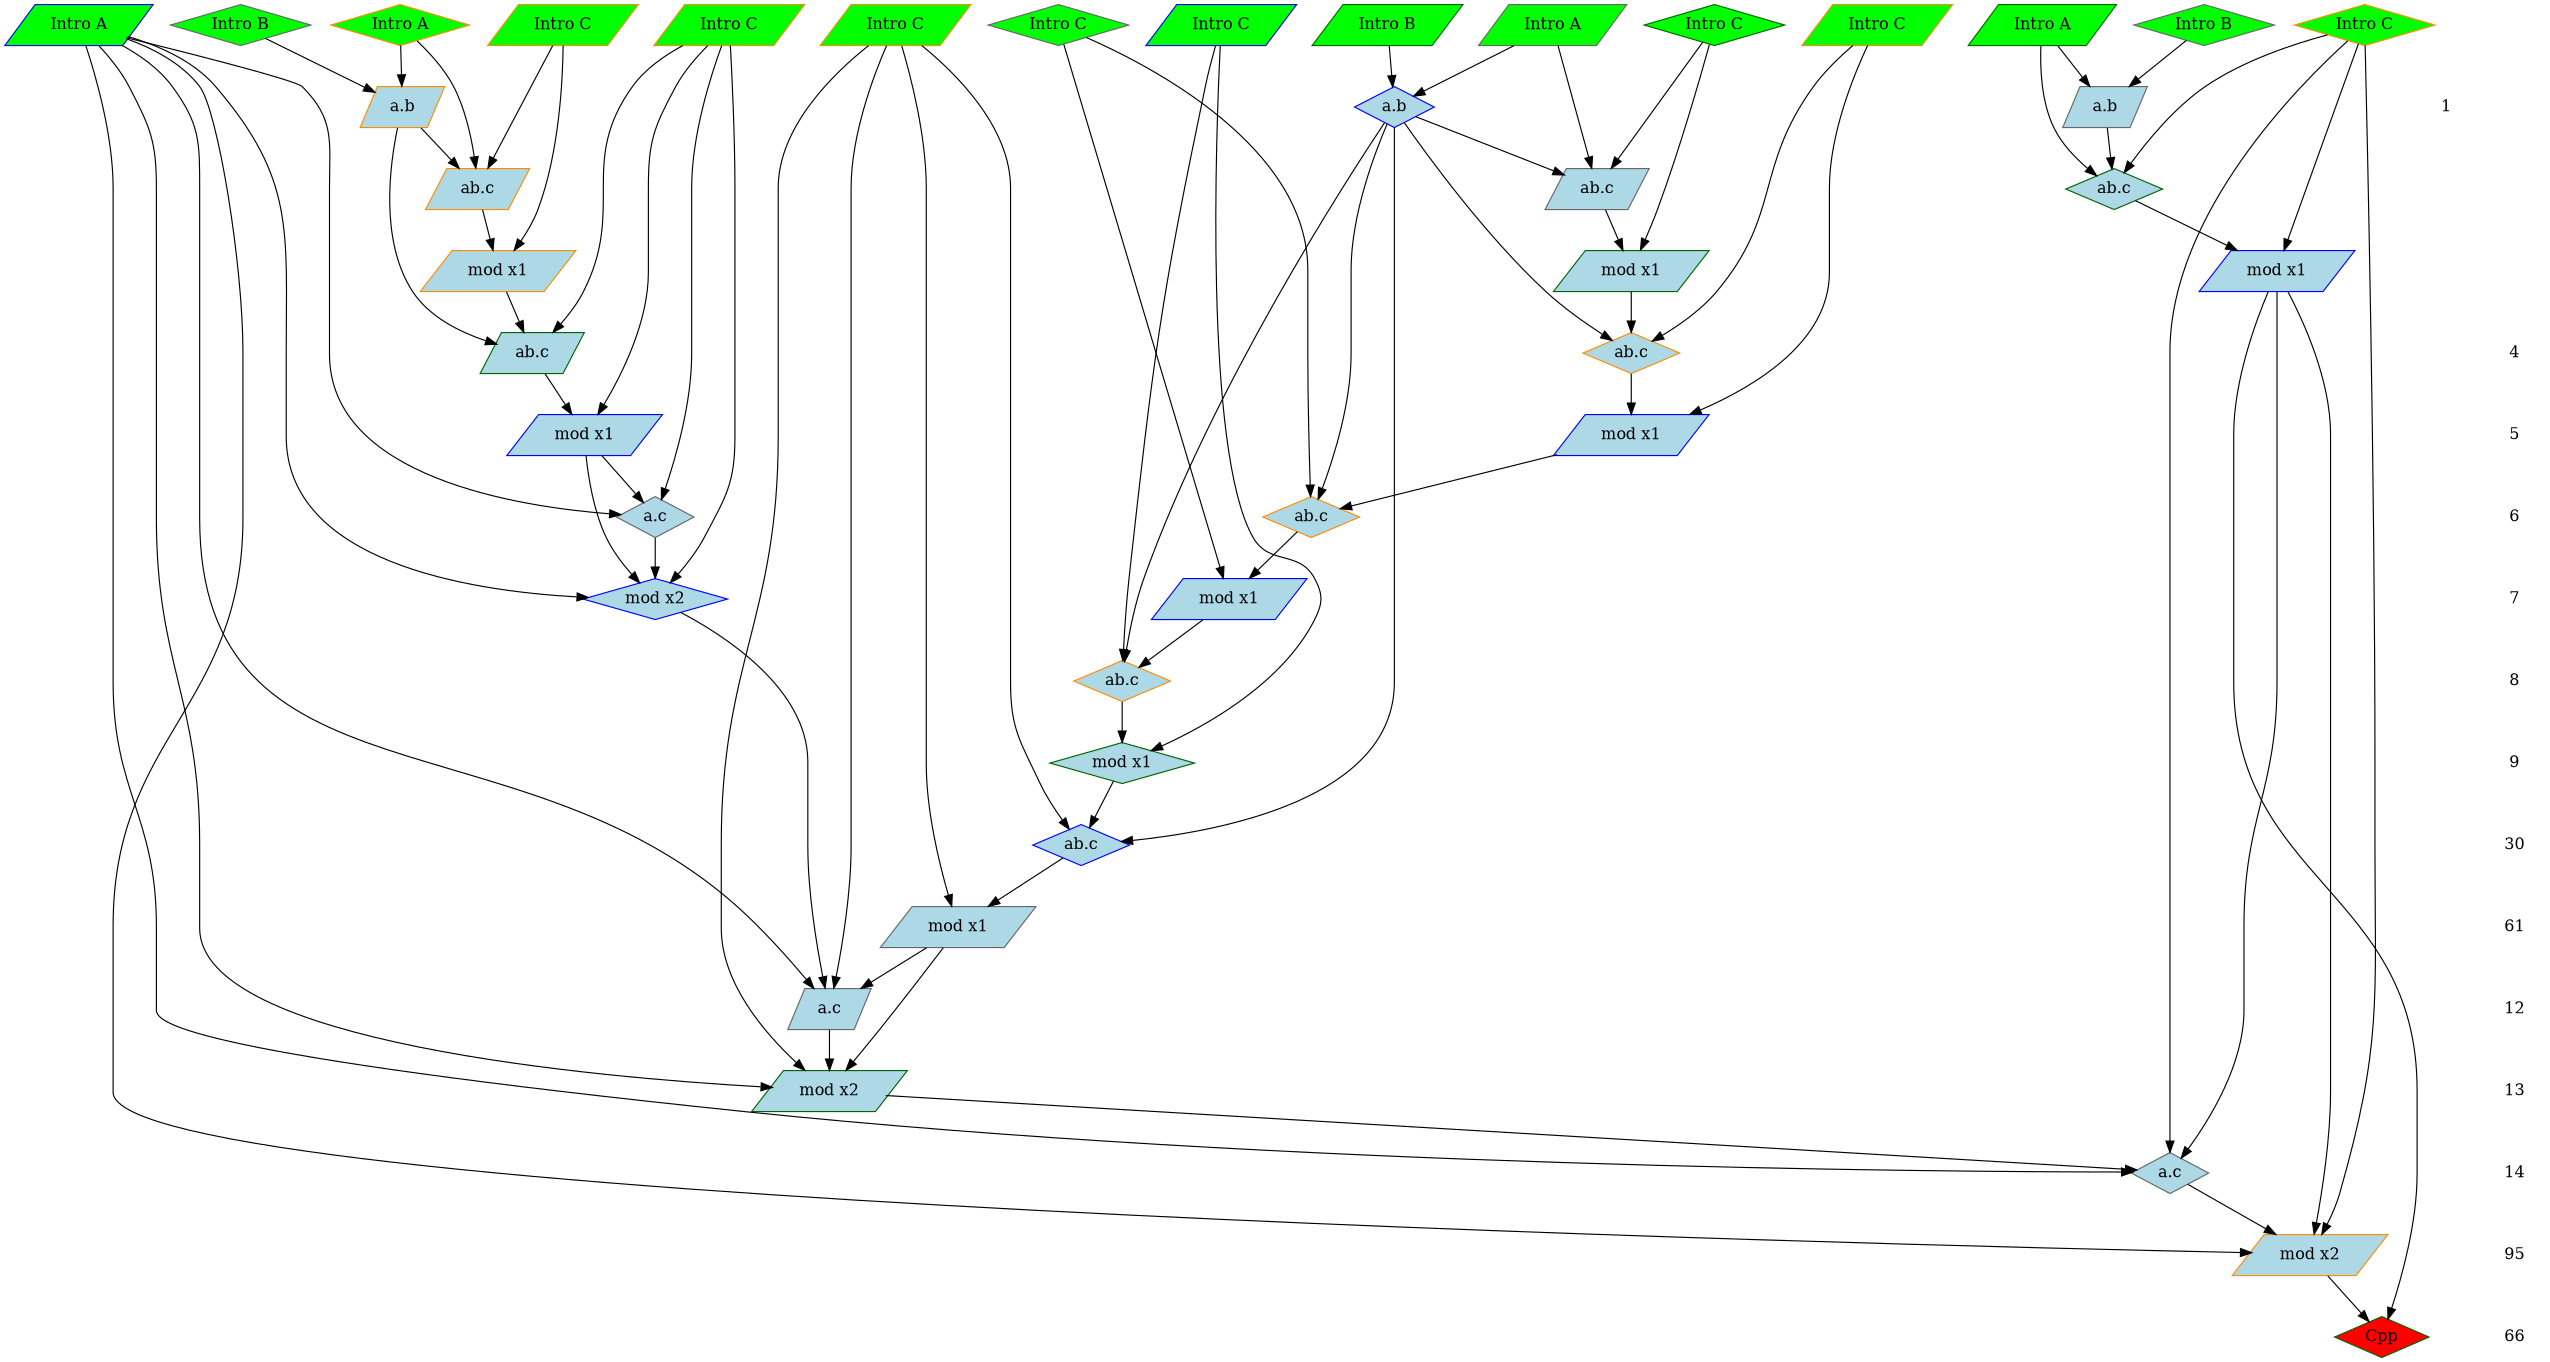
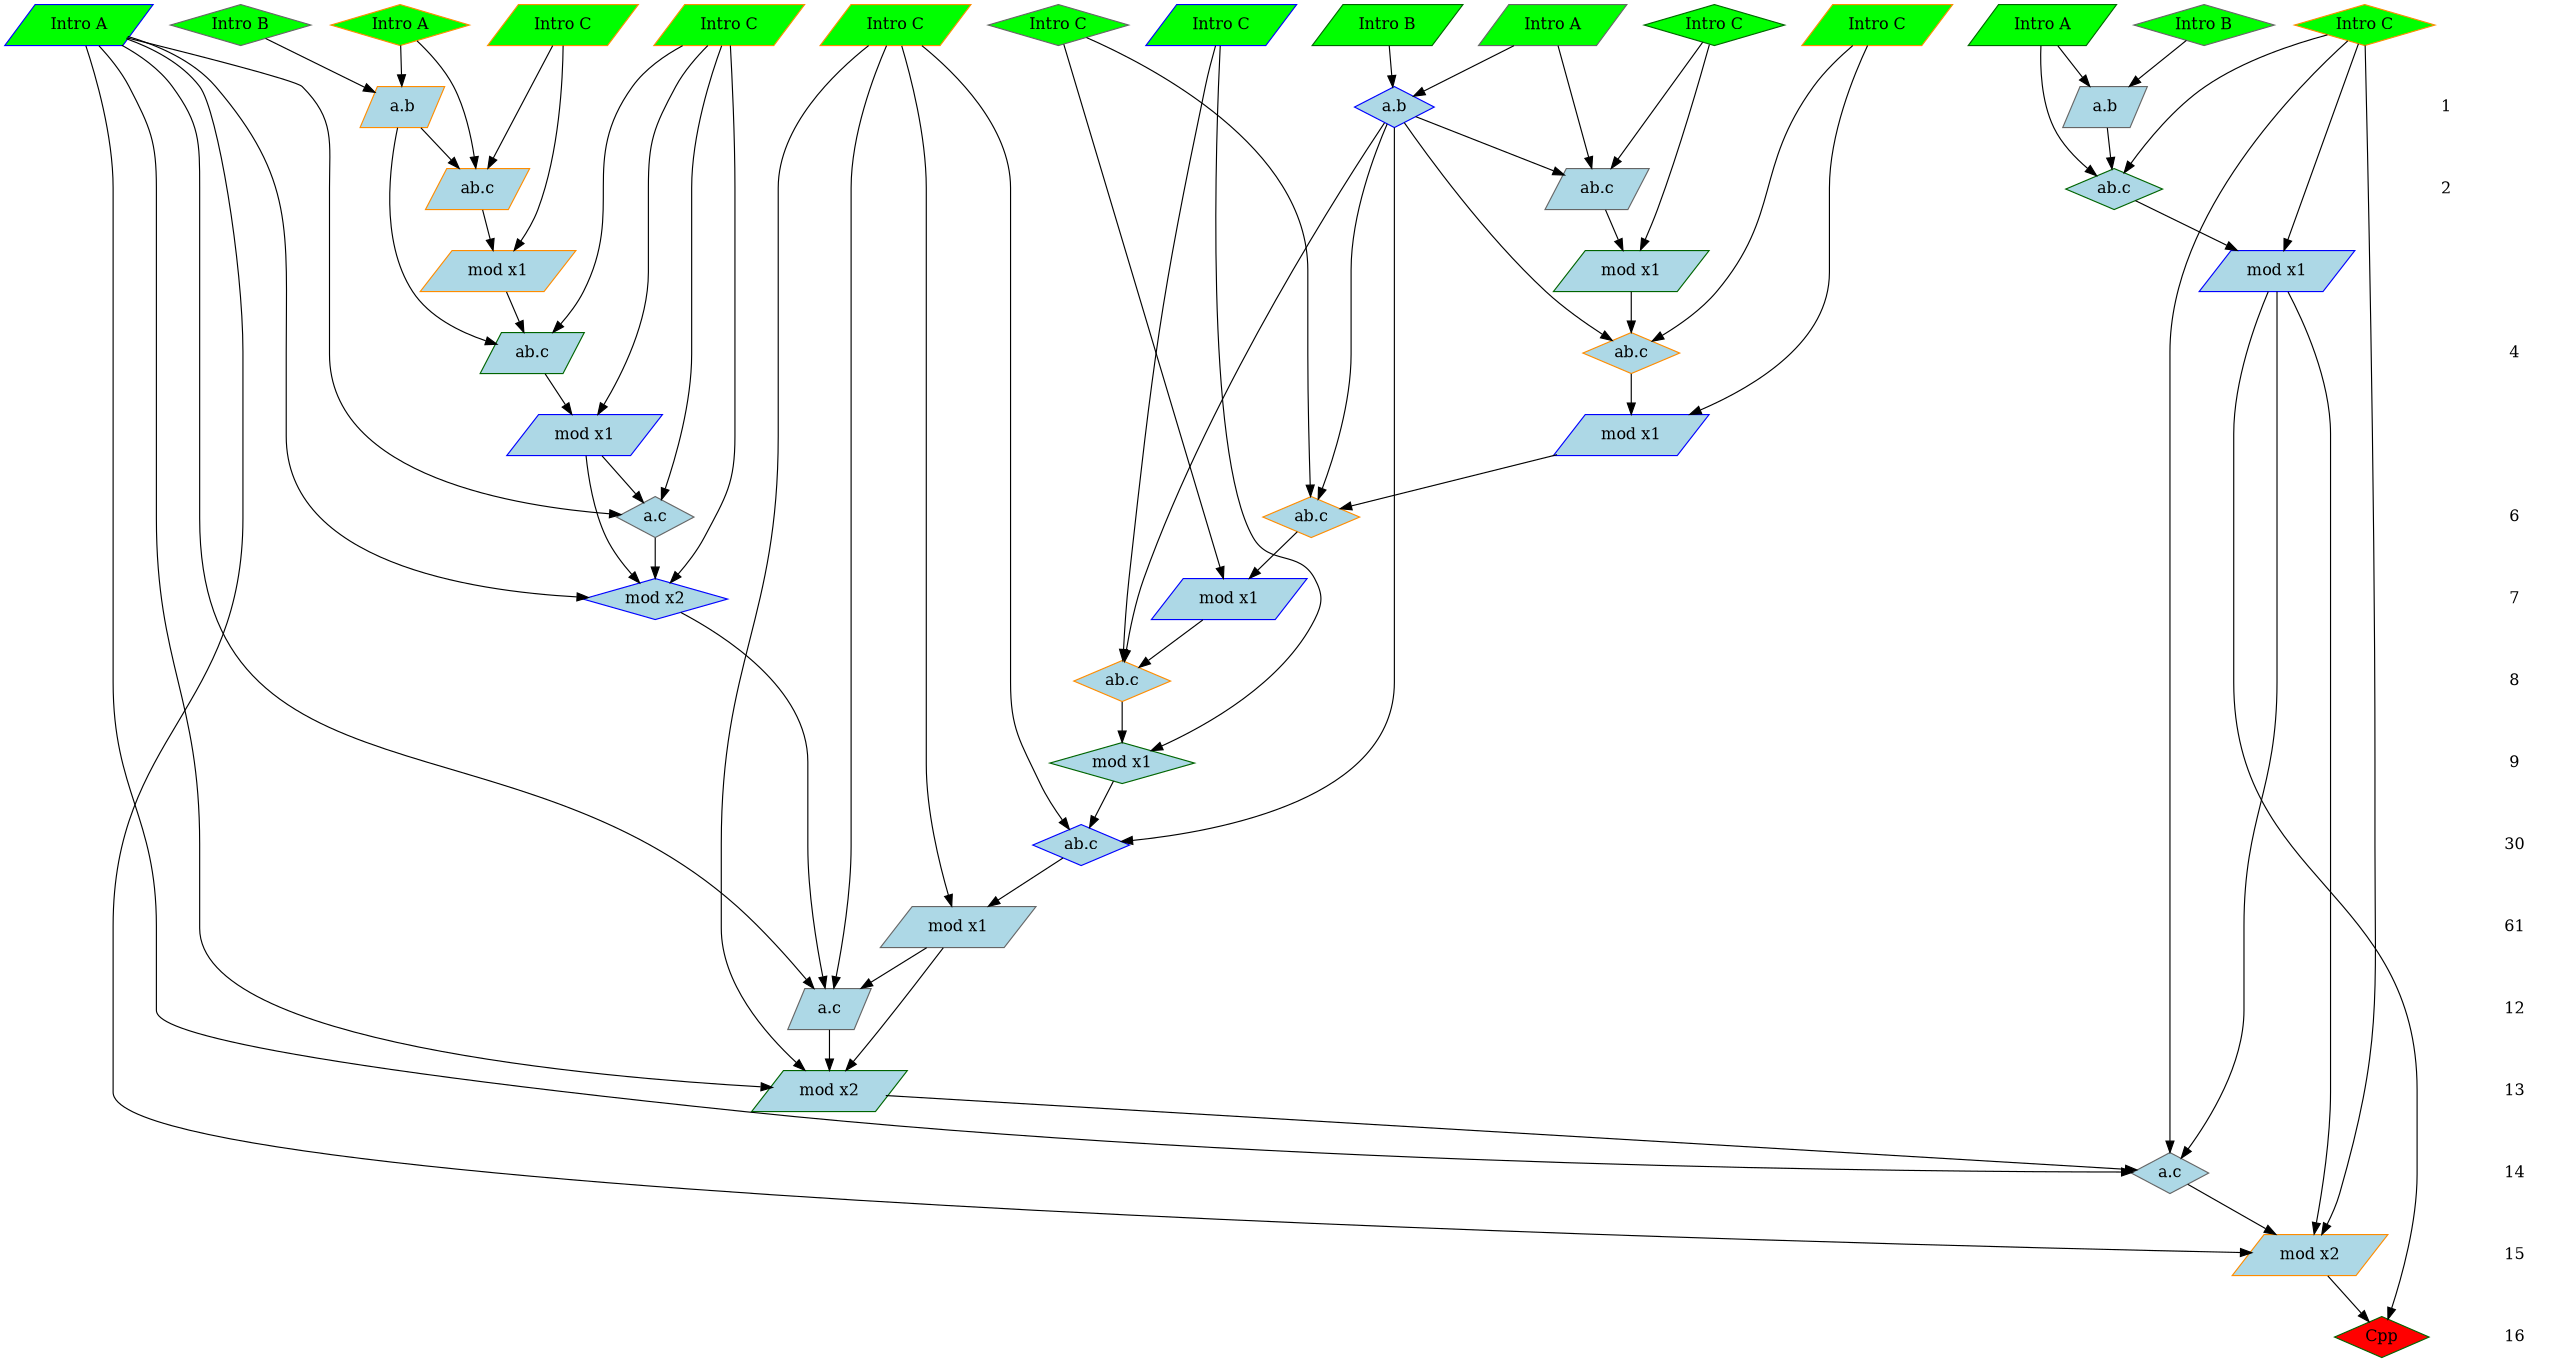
none -> (2447, 189)
(2515, 435) -> none
(2515, 1255) -> (2515, 1255)
(2515, 1337) -> (2515, 1337)
